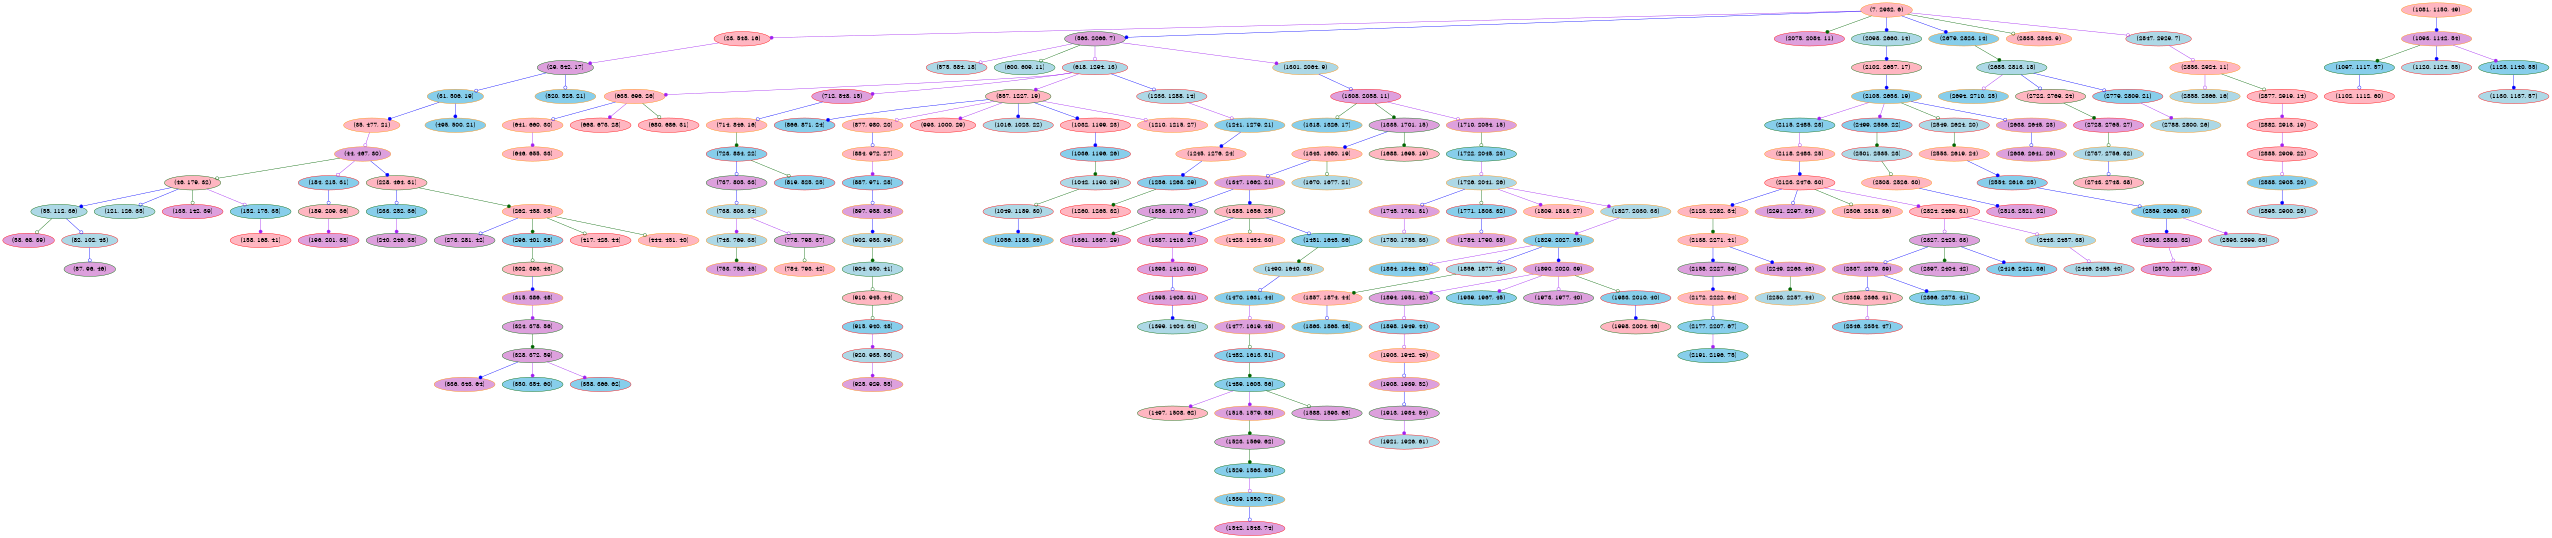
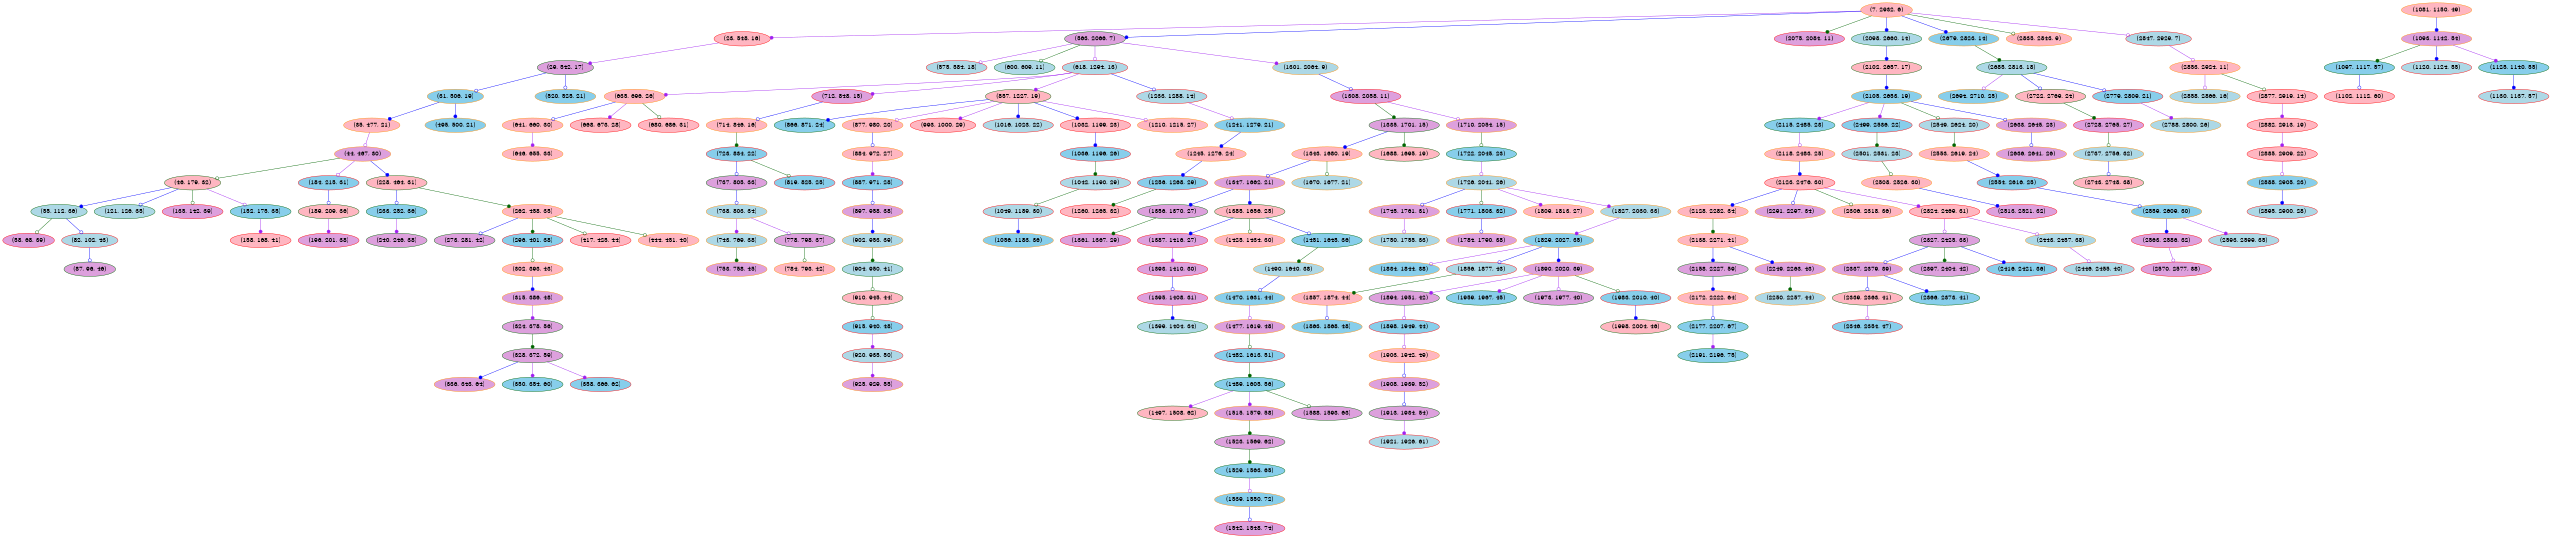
(805, 125) -> (805, 125)
(1327, 125) -> none
(1877, 154) -> (1877, 154)
(533, 269) -> (533, 269)
